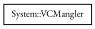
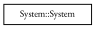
(48, 14) -> (48, 14)
